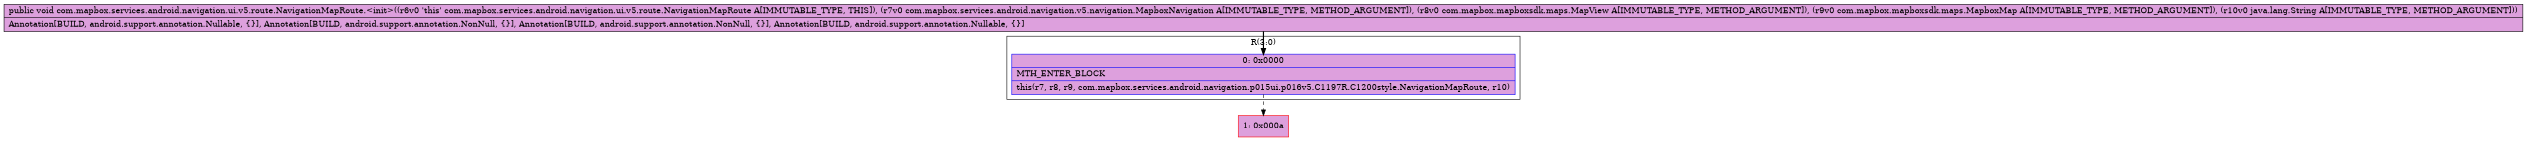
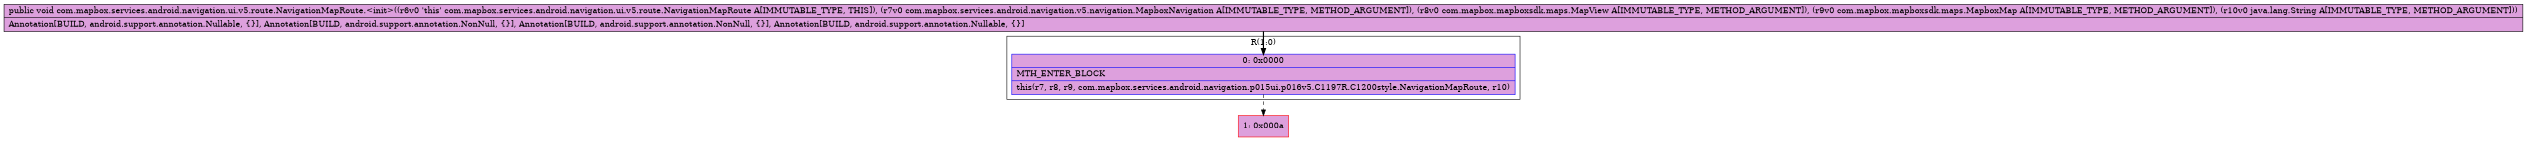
(1263, 43) -> (1263, 43)
